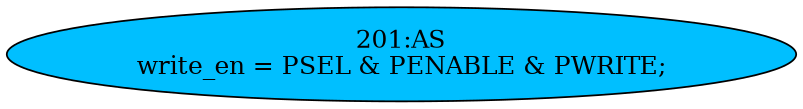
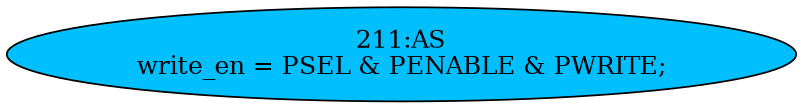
(401, 54) -> (401, 54)
